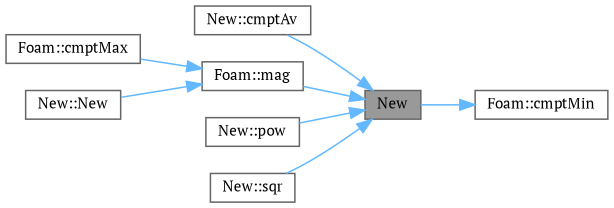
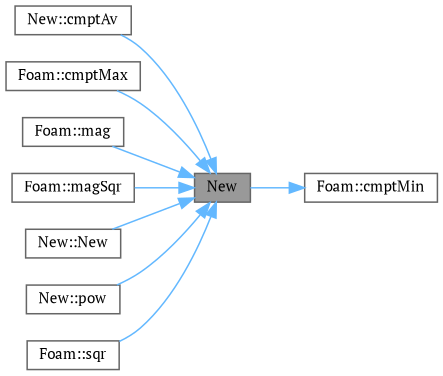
(164, 63) -> (162, 121)
(154, 92) -> (146, 216)
none -> (73, 188)
(253, 188) -> (73, 355)
